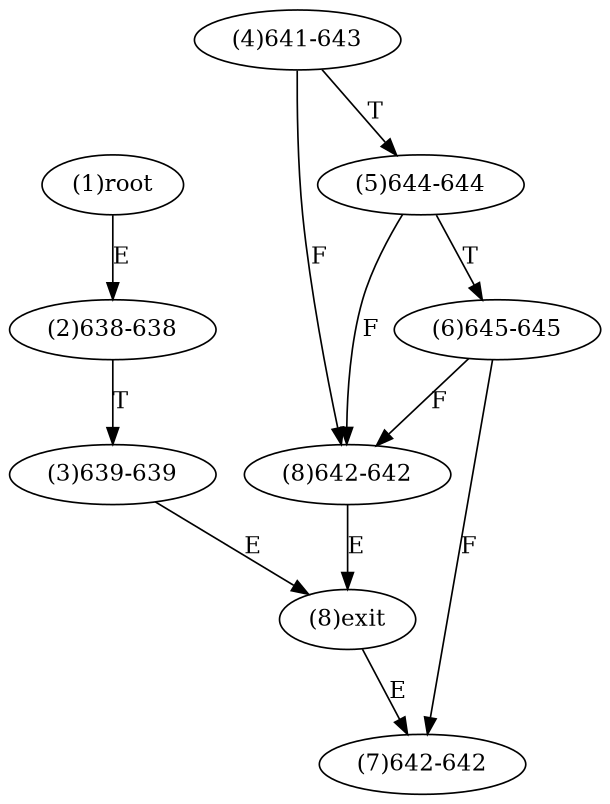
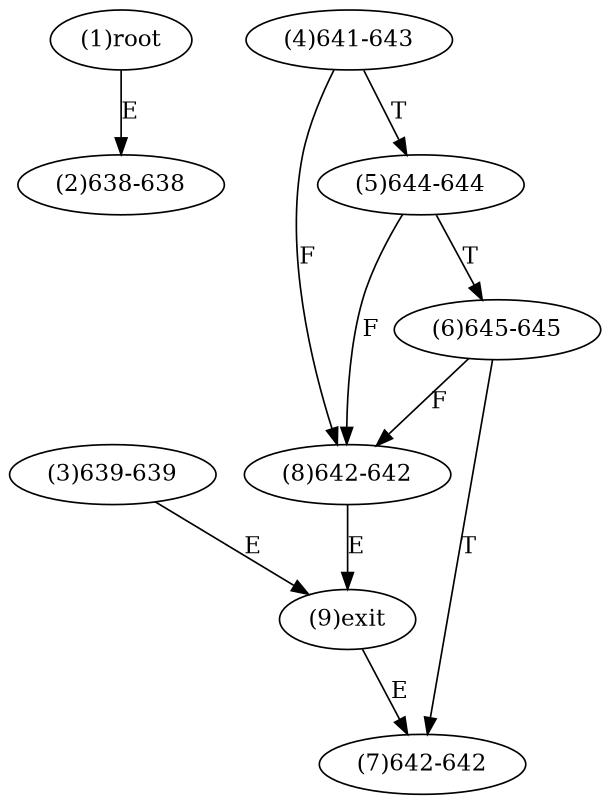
(113, 394) -> none
(469, 547) -> (469, 547)
(348, 619) -> (348, 619)
